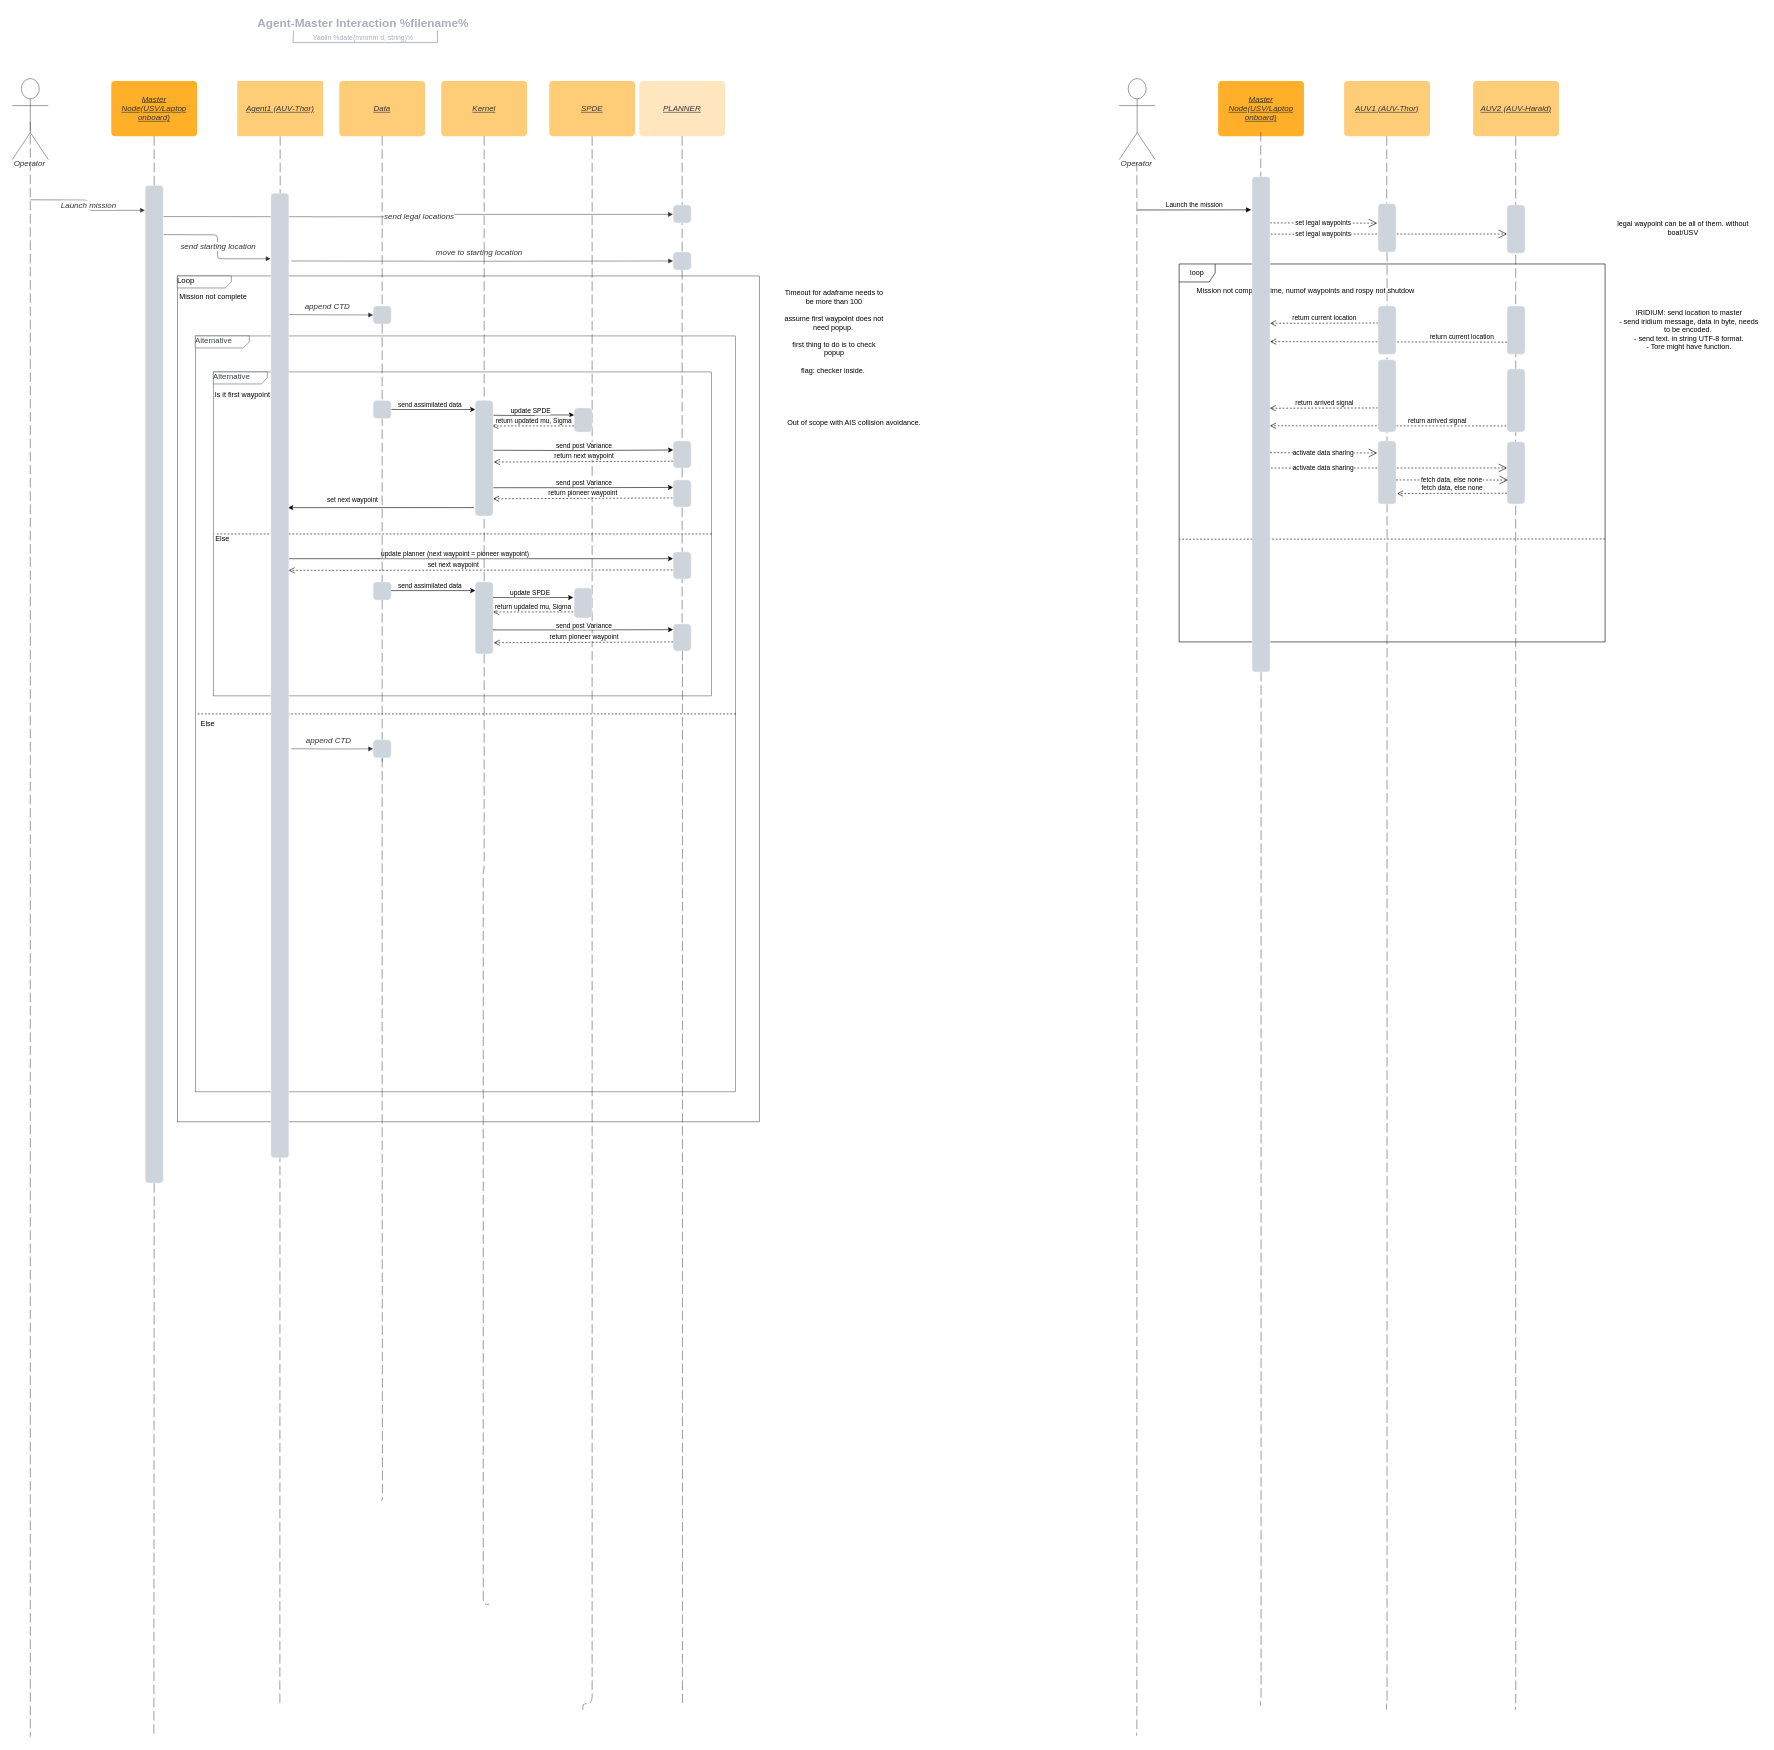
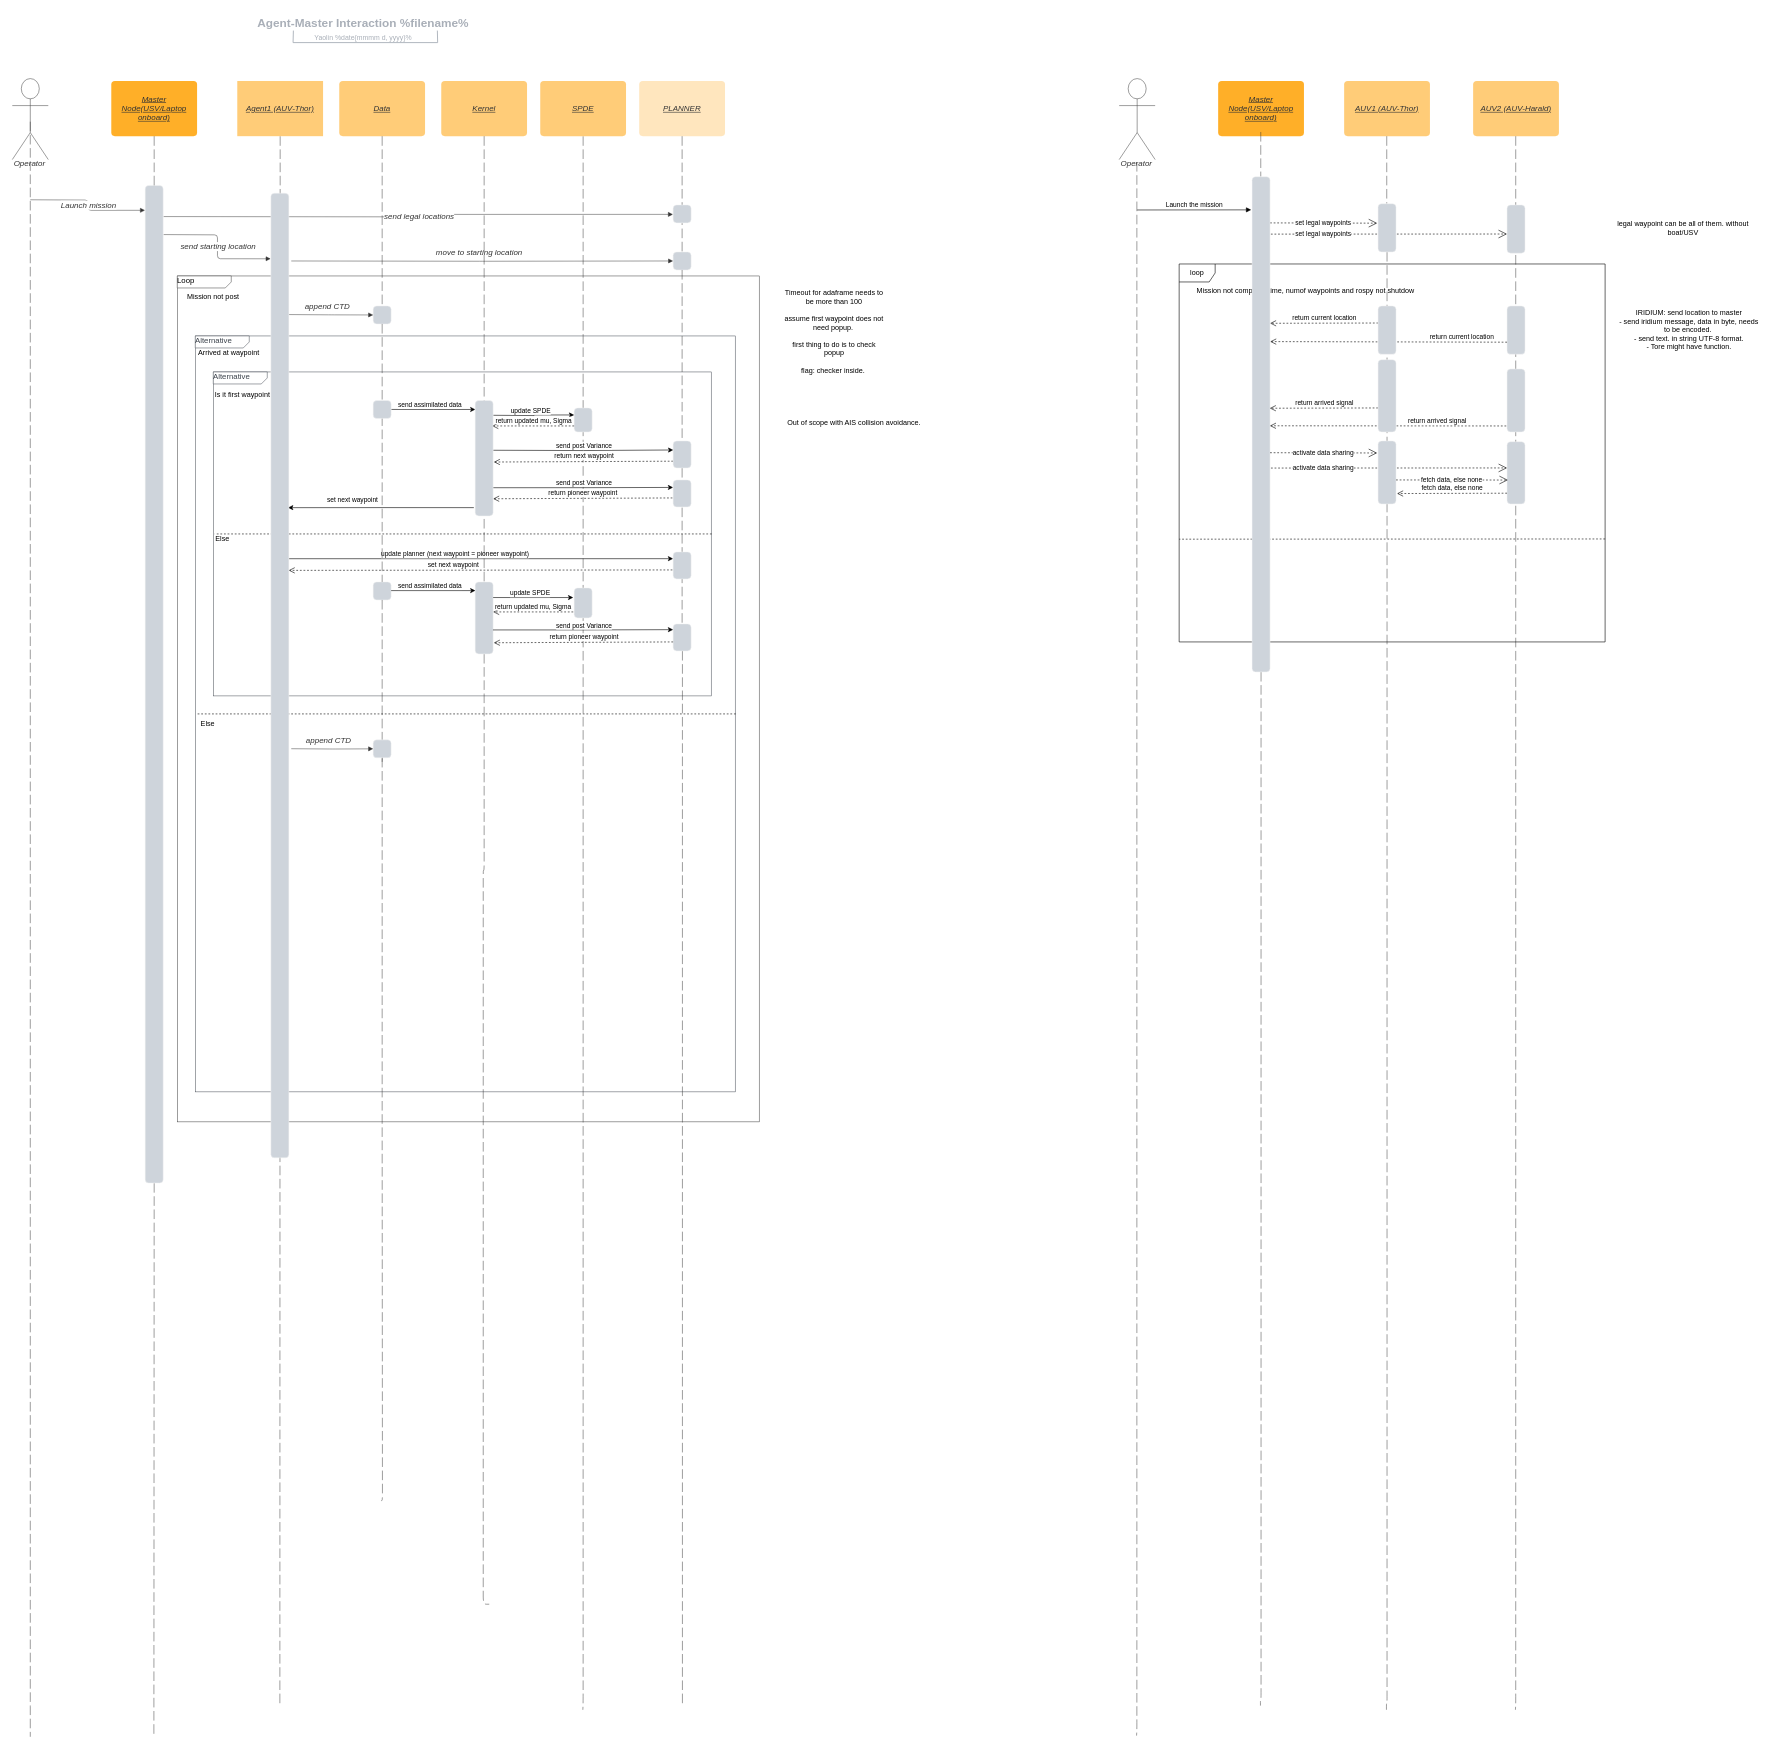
(363, 36) -> (363, 36)
(592, 108) -> (583, 108)
(213, 297) -> (213, 297)
none -> (229, 353)
